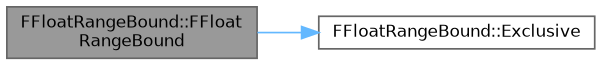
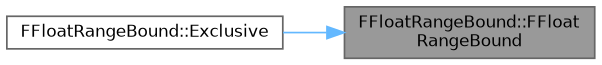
(279, 33) -> (305, 33)
